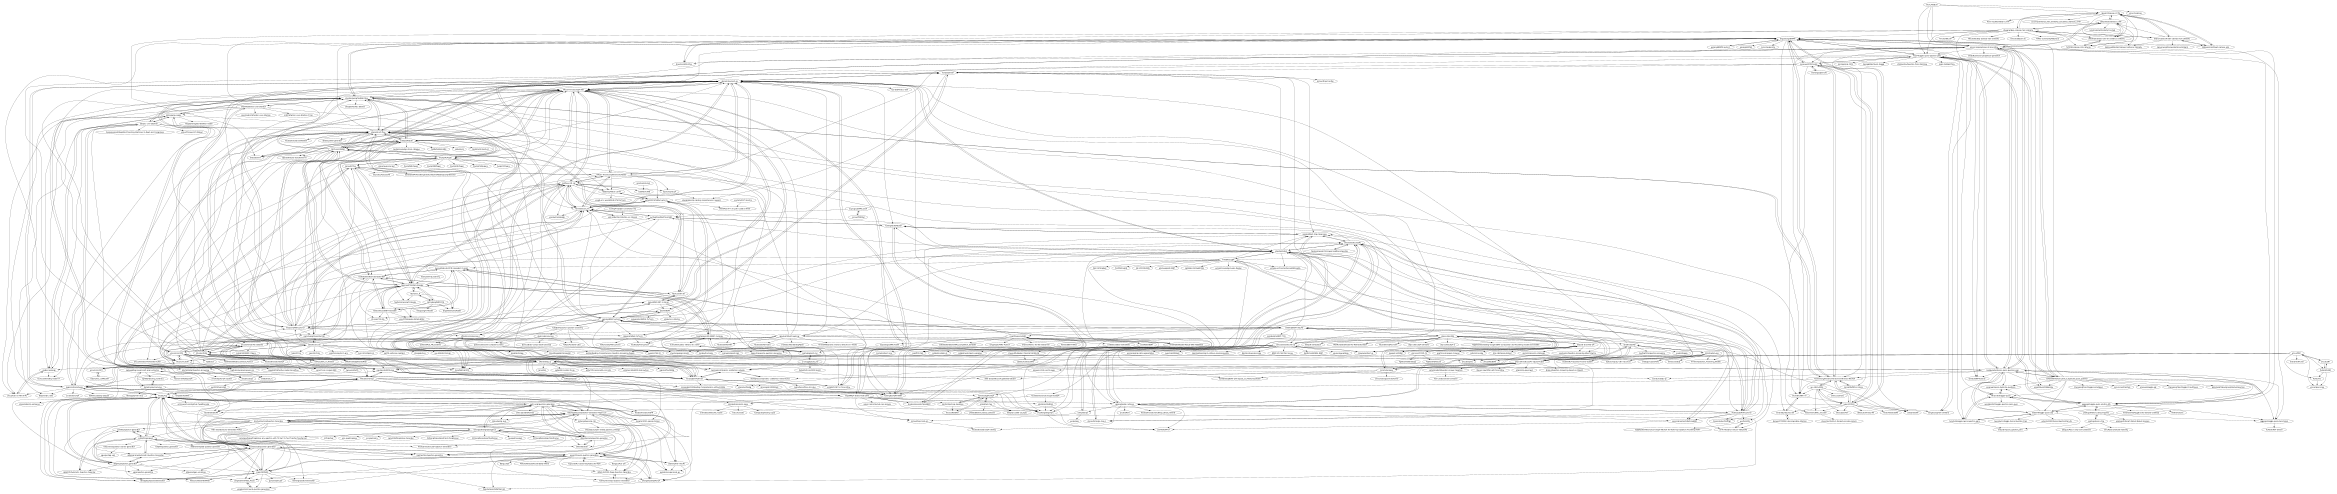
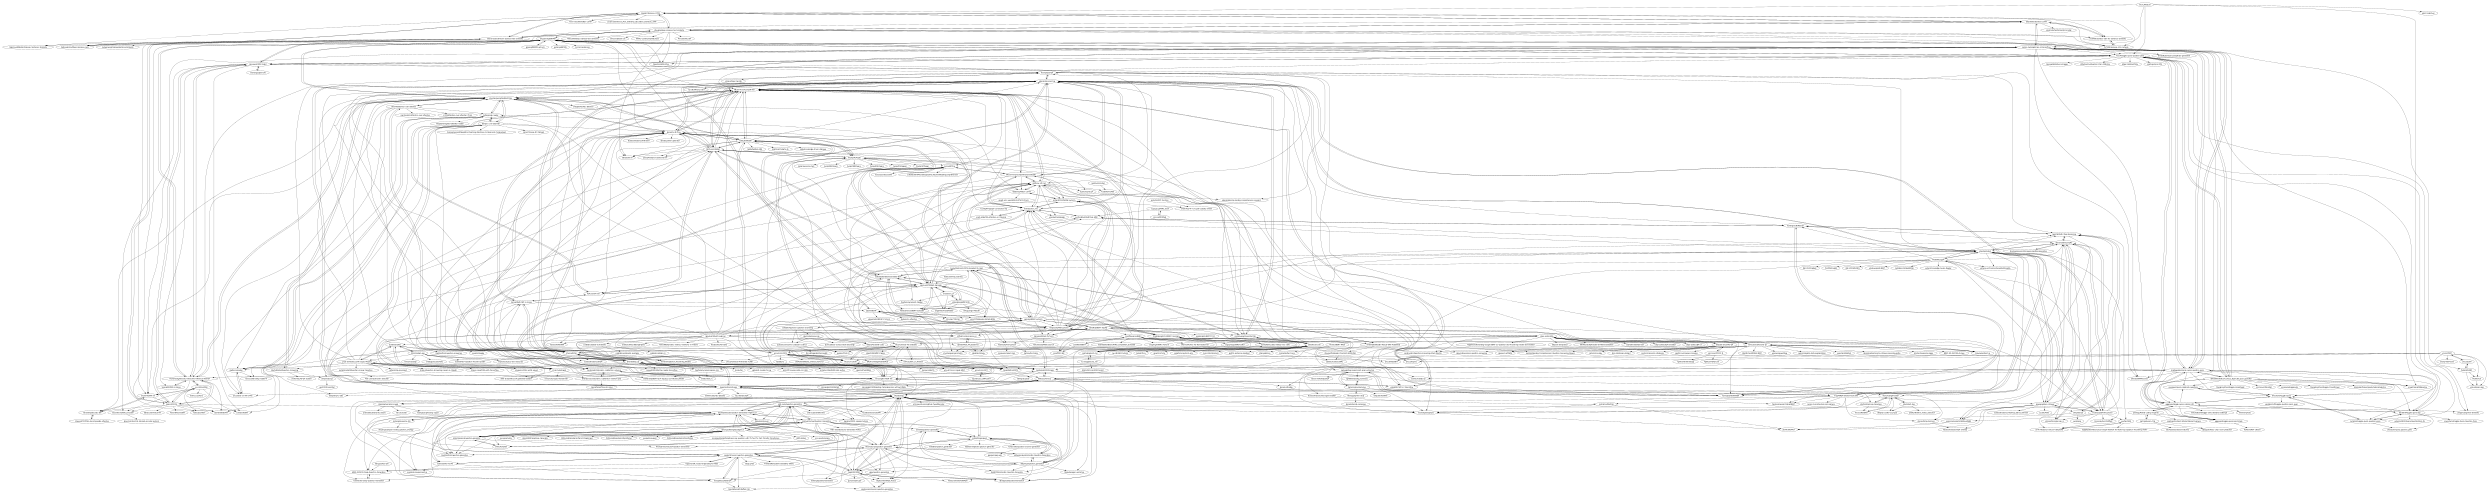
(459, 149) -> none
(640, 459) -> none
